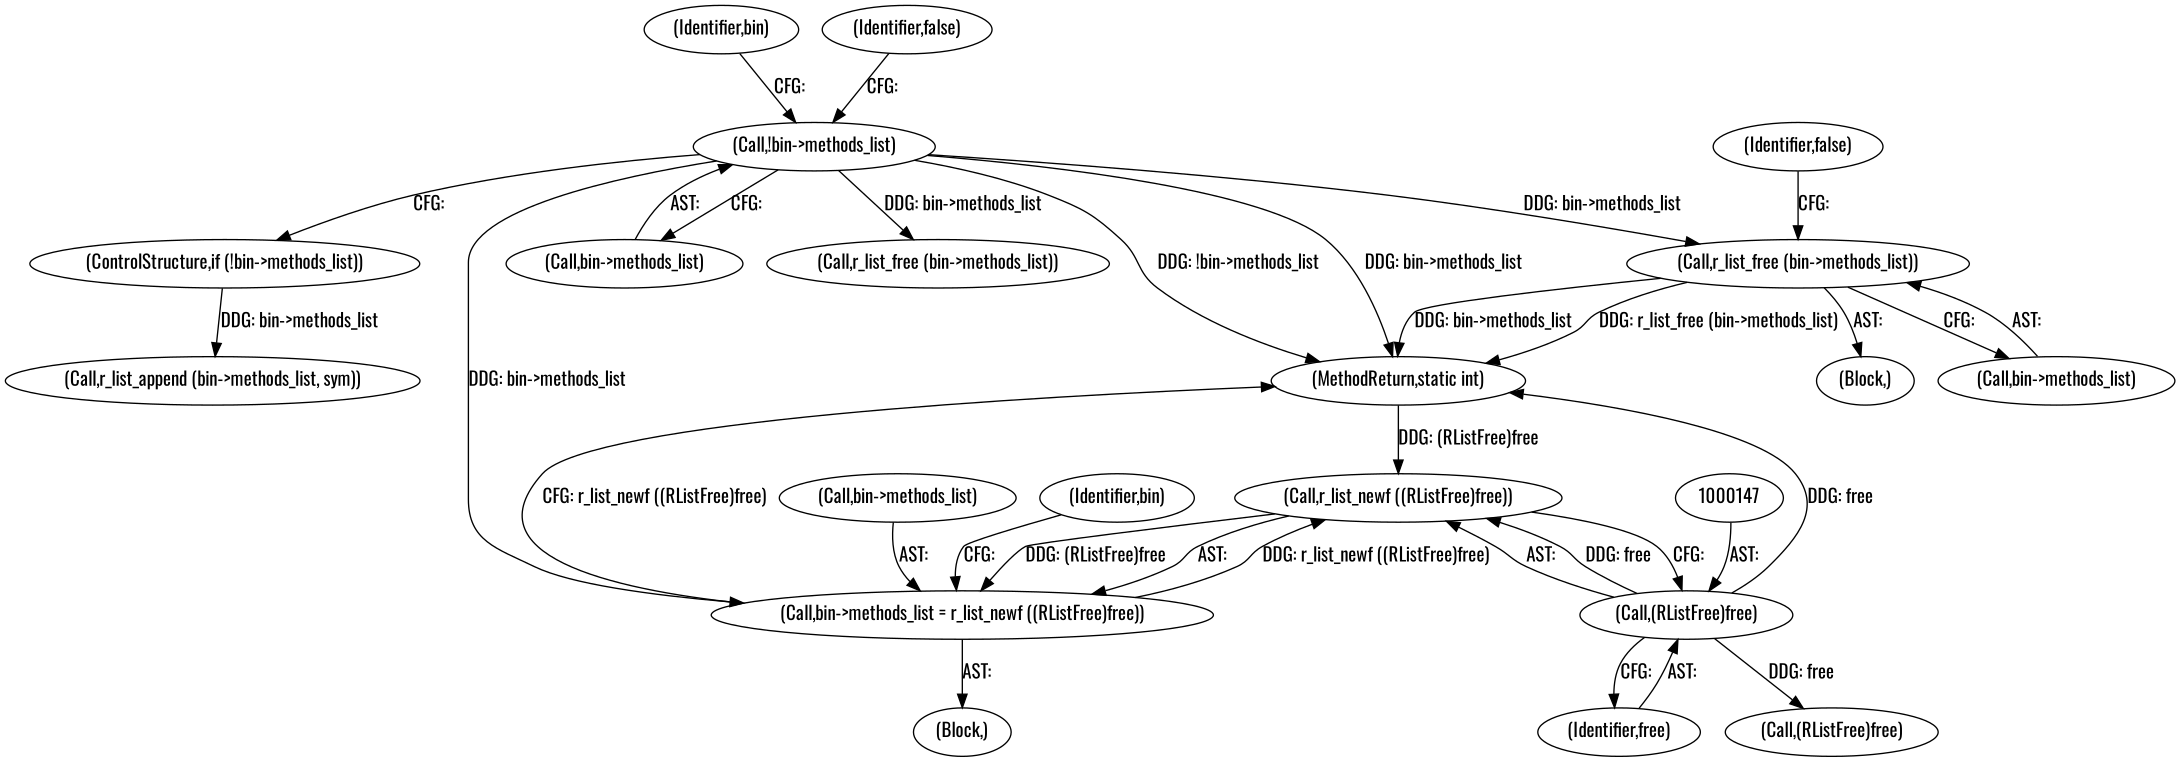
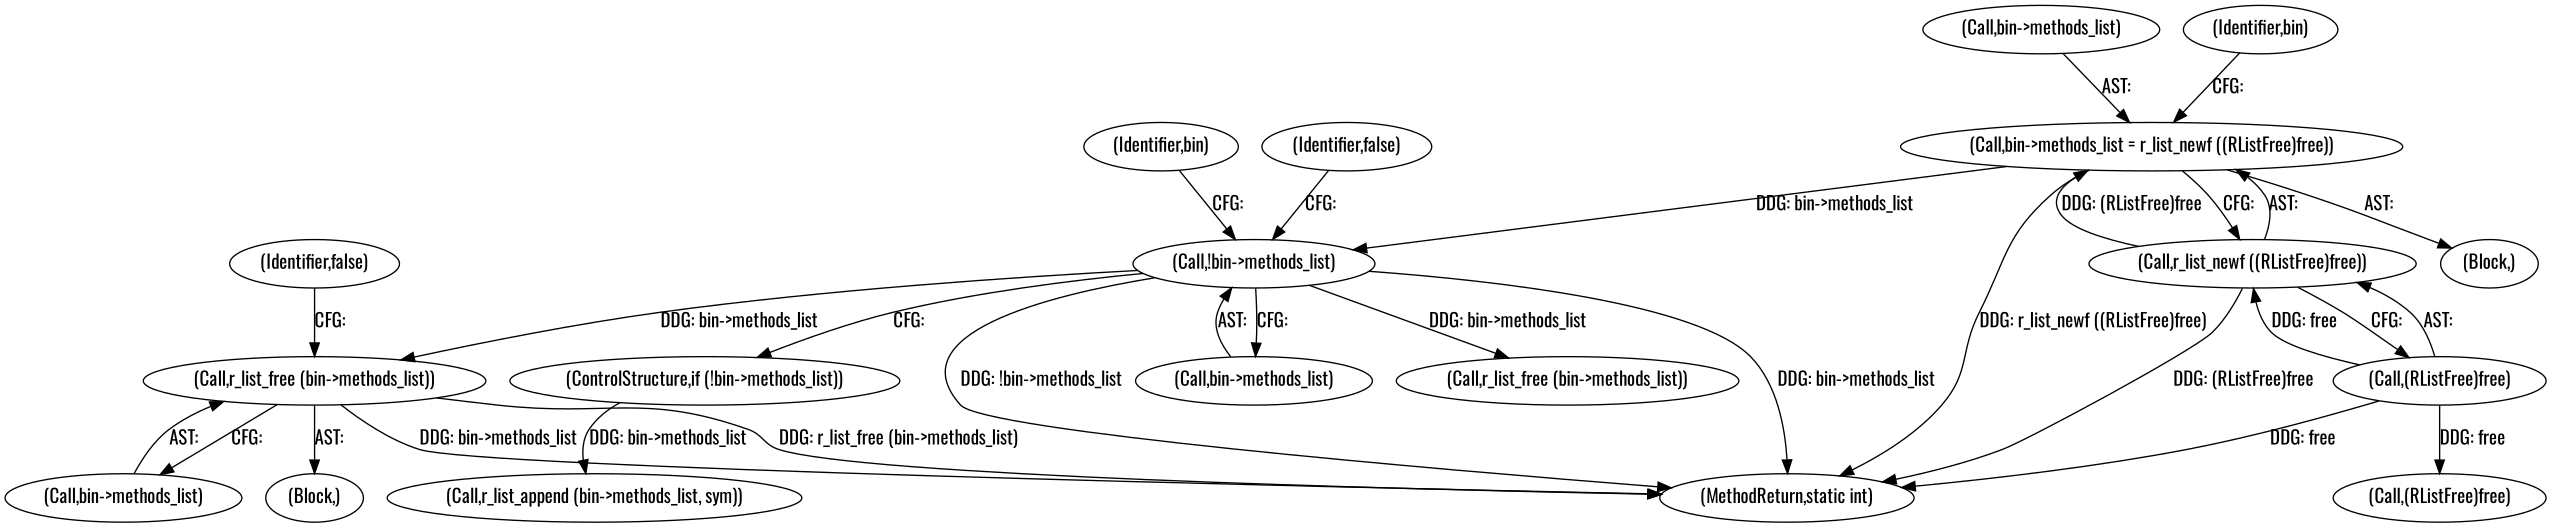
(468, 392) -> (1687, 207)
(1398, 433) -> (2084, 408)
(655, 498) -> (2093, 322)
(1729, 498) -> none
(1376, 557) -> (2241, 205)
(1619, 732) -> none
